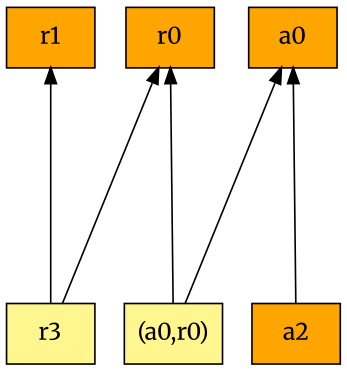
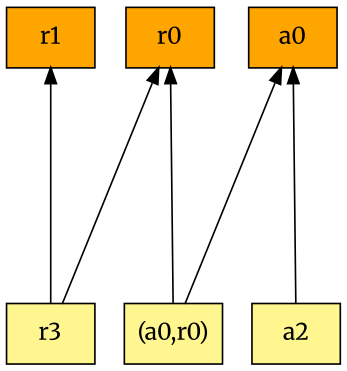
(296, 334) -> (296, 334)
